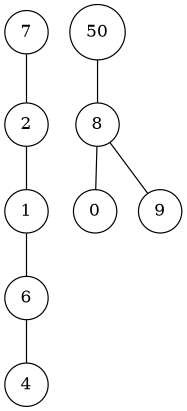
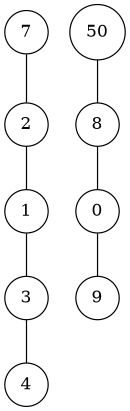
(129, 168) -> (98, 255)
(26, 298) -> (26, 298)
